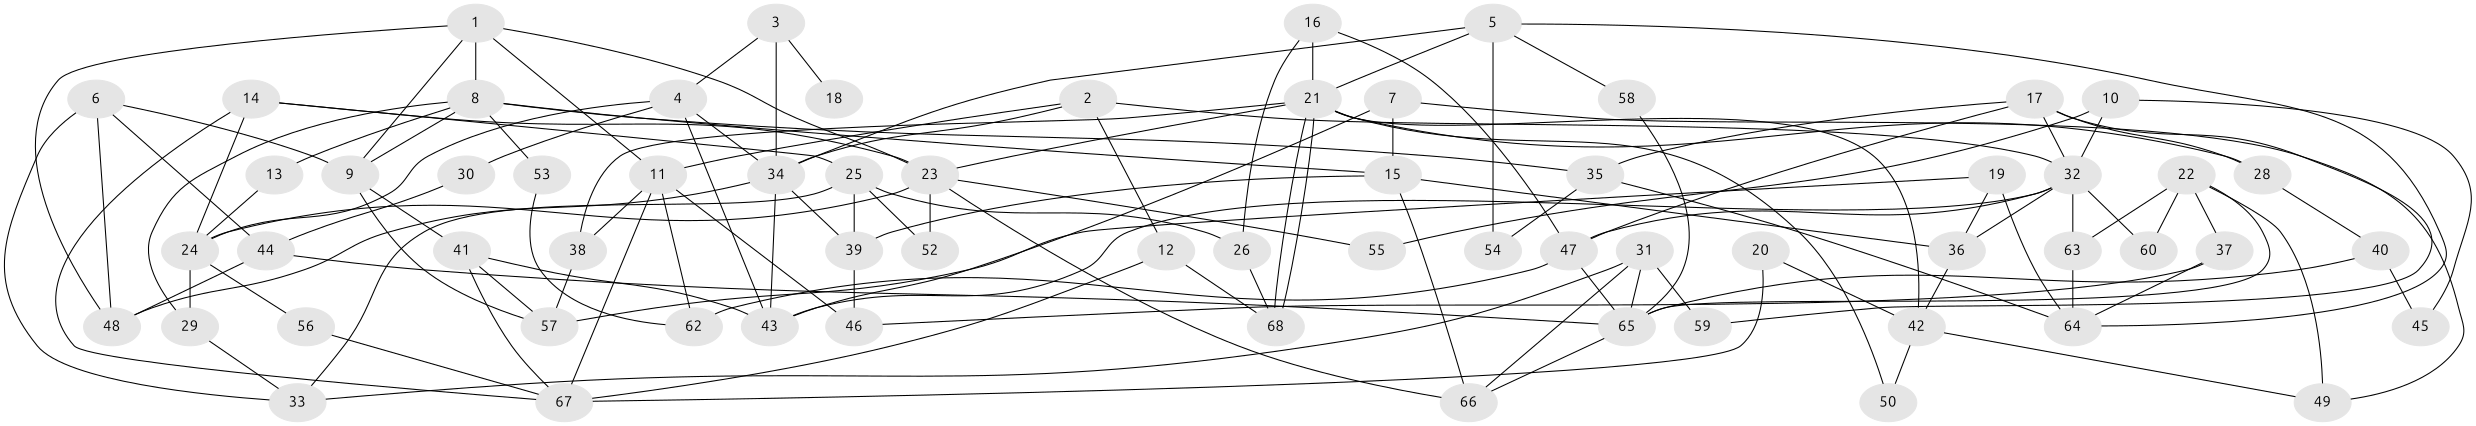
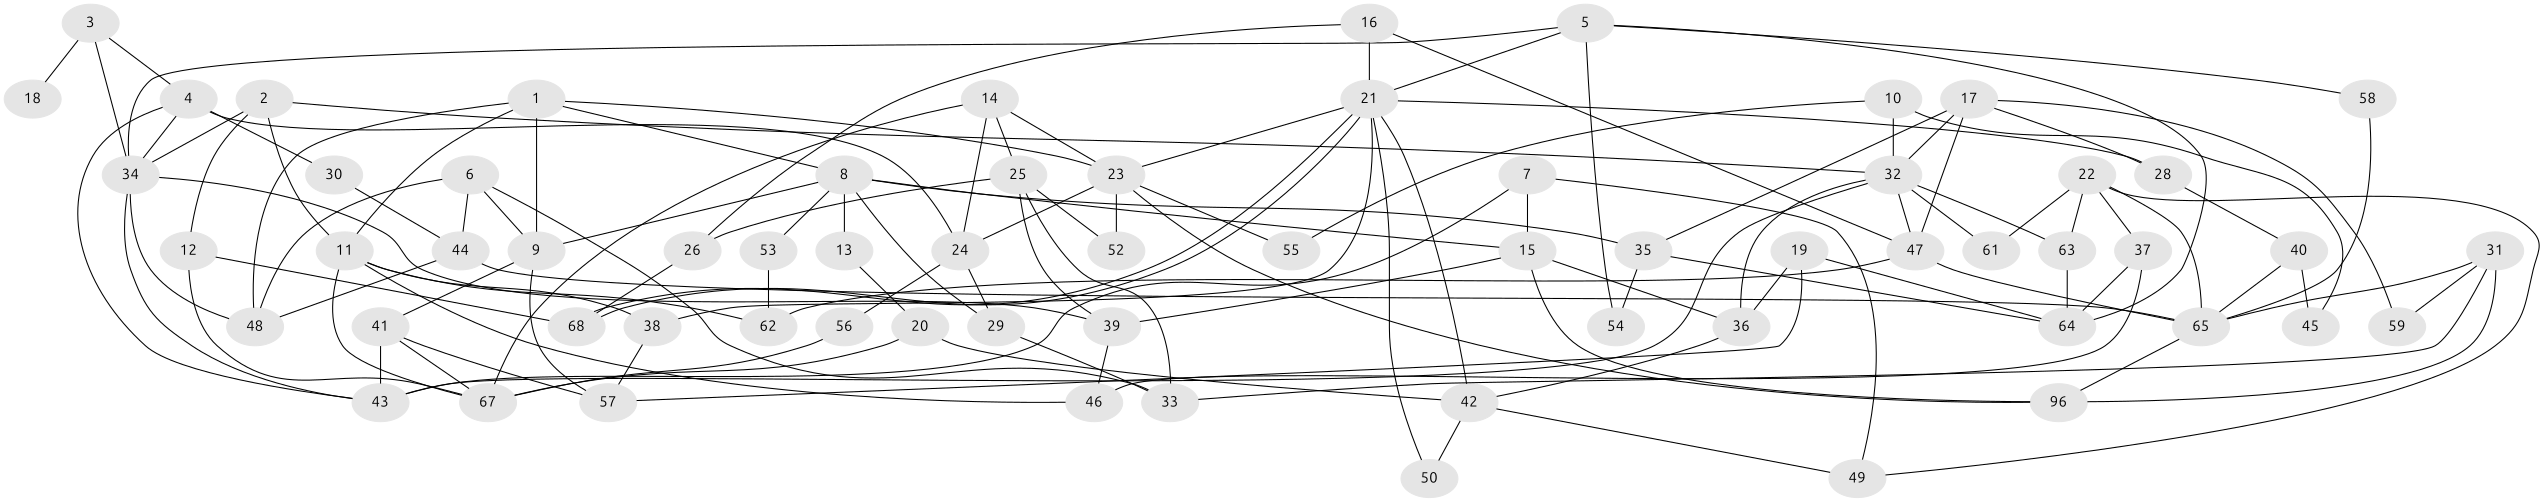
(233, 212) -> (879, 285)
(2149, 251) -> (1991, 251)
(1469, 403) -> (2059, 403)
